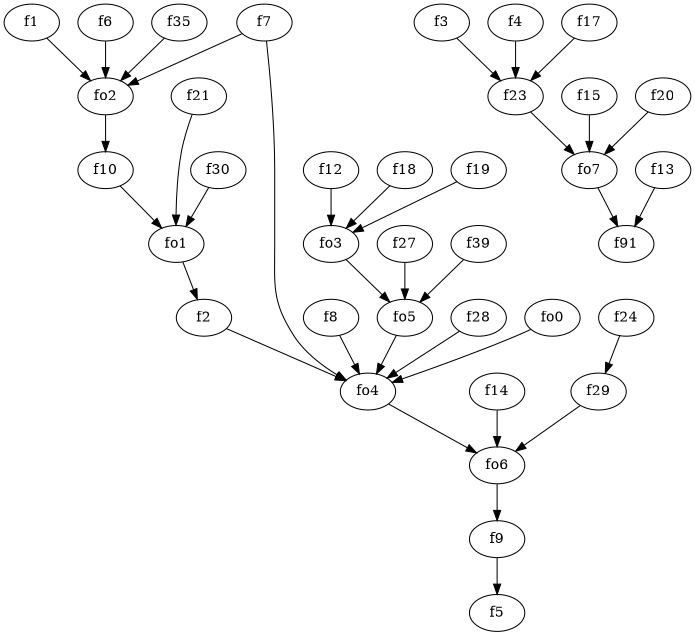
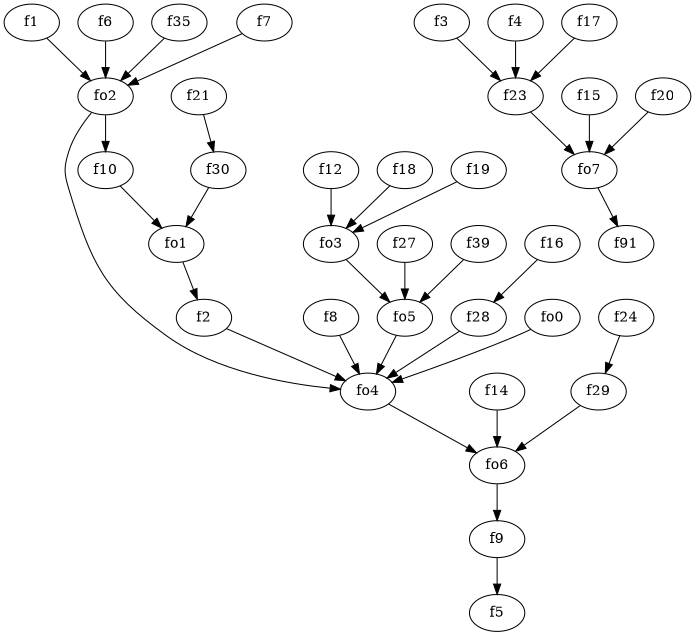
(180, 164) -> (207, 128)
(663, 170) -> none
(275, 220) -> (131, 307)
none -> (552, 244)
